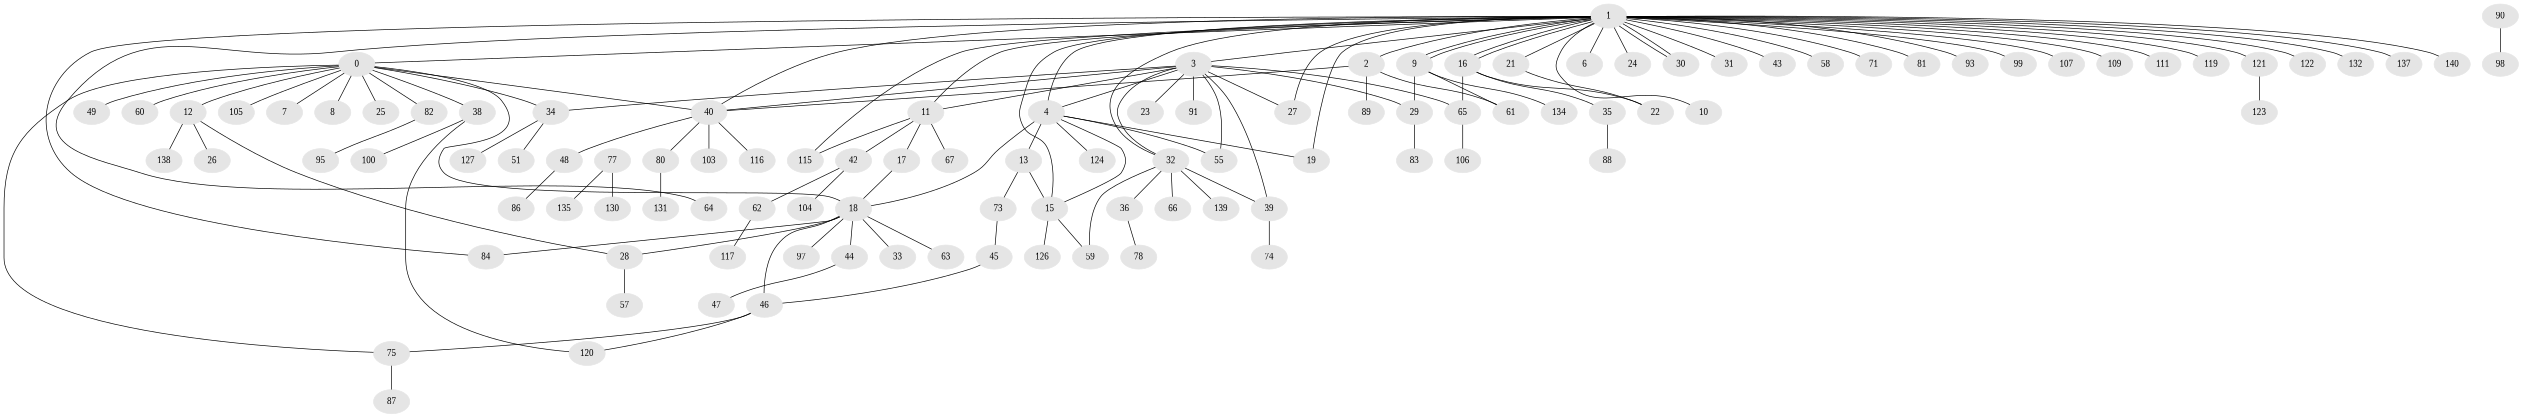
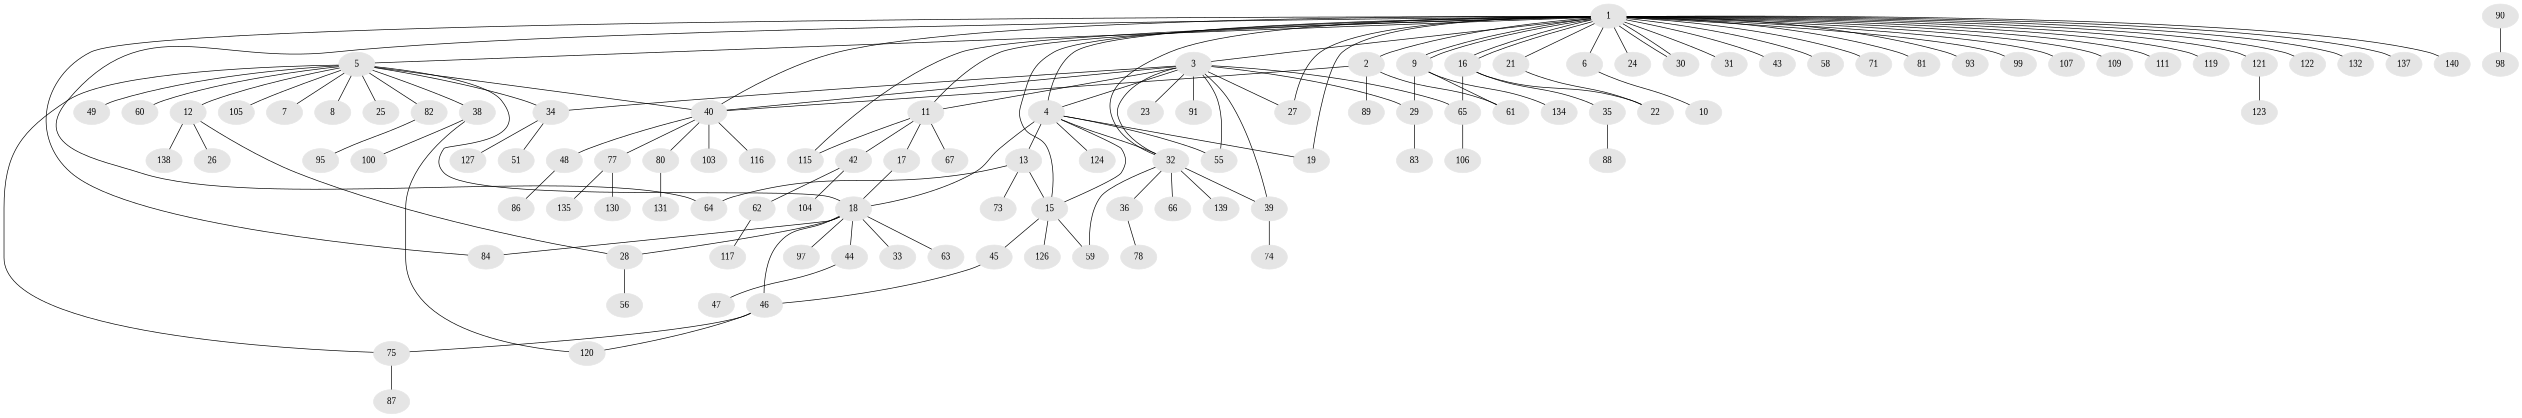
(357, 64) -> (357, 64)
(1587, 95) -> (1644, 88)
none -> (661, 137)
none -> (1109, 137)
none -> (864, 180)
(996, 233) -> (1022, 233)
(625, 305) -> (625, 305)
